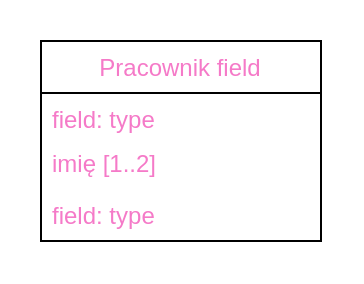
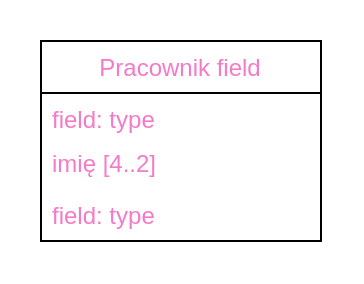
(110, 164) -> (110, 164)
